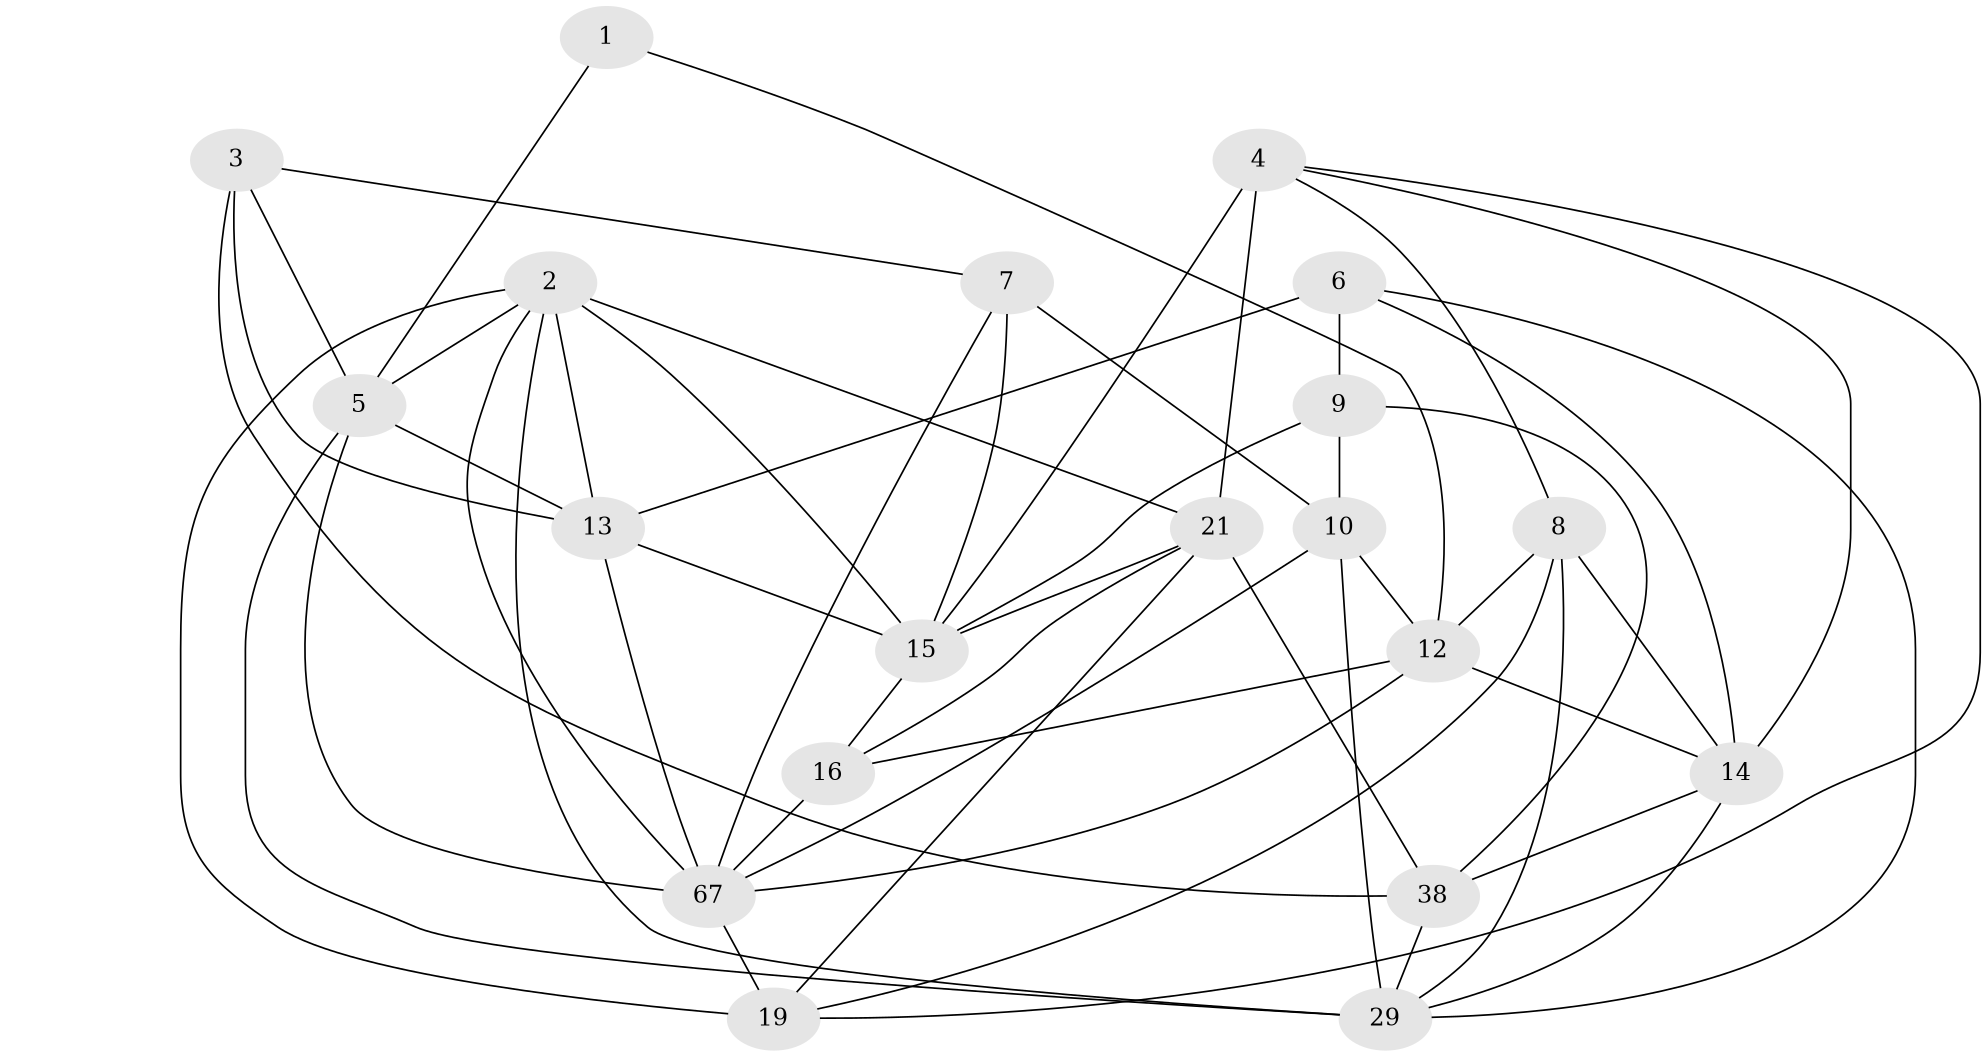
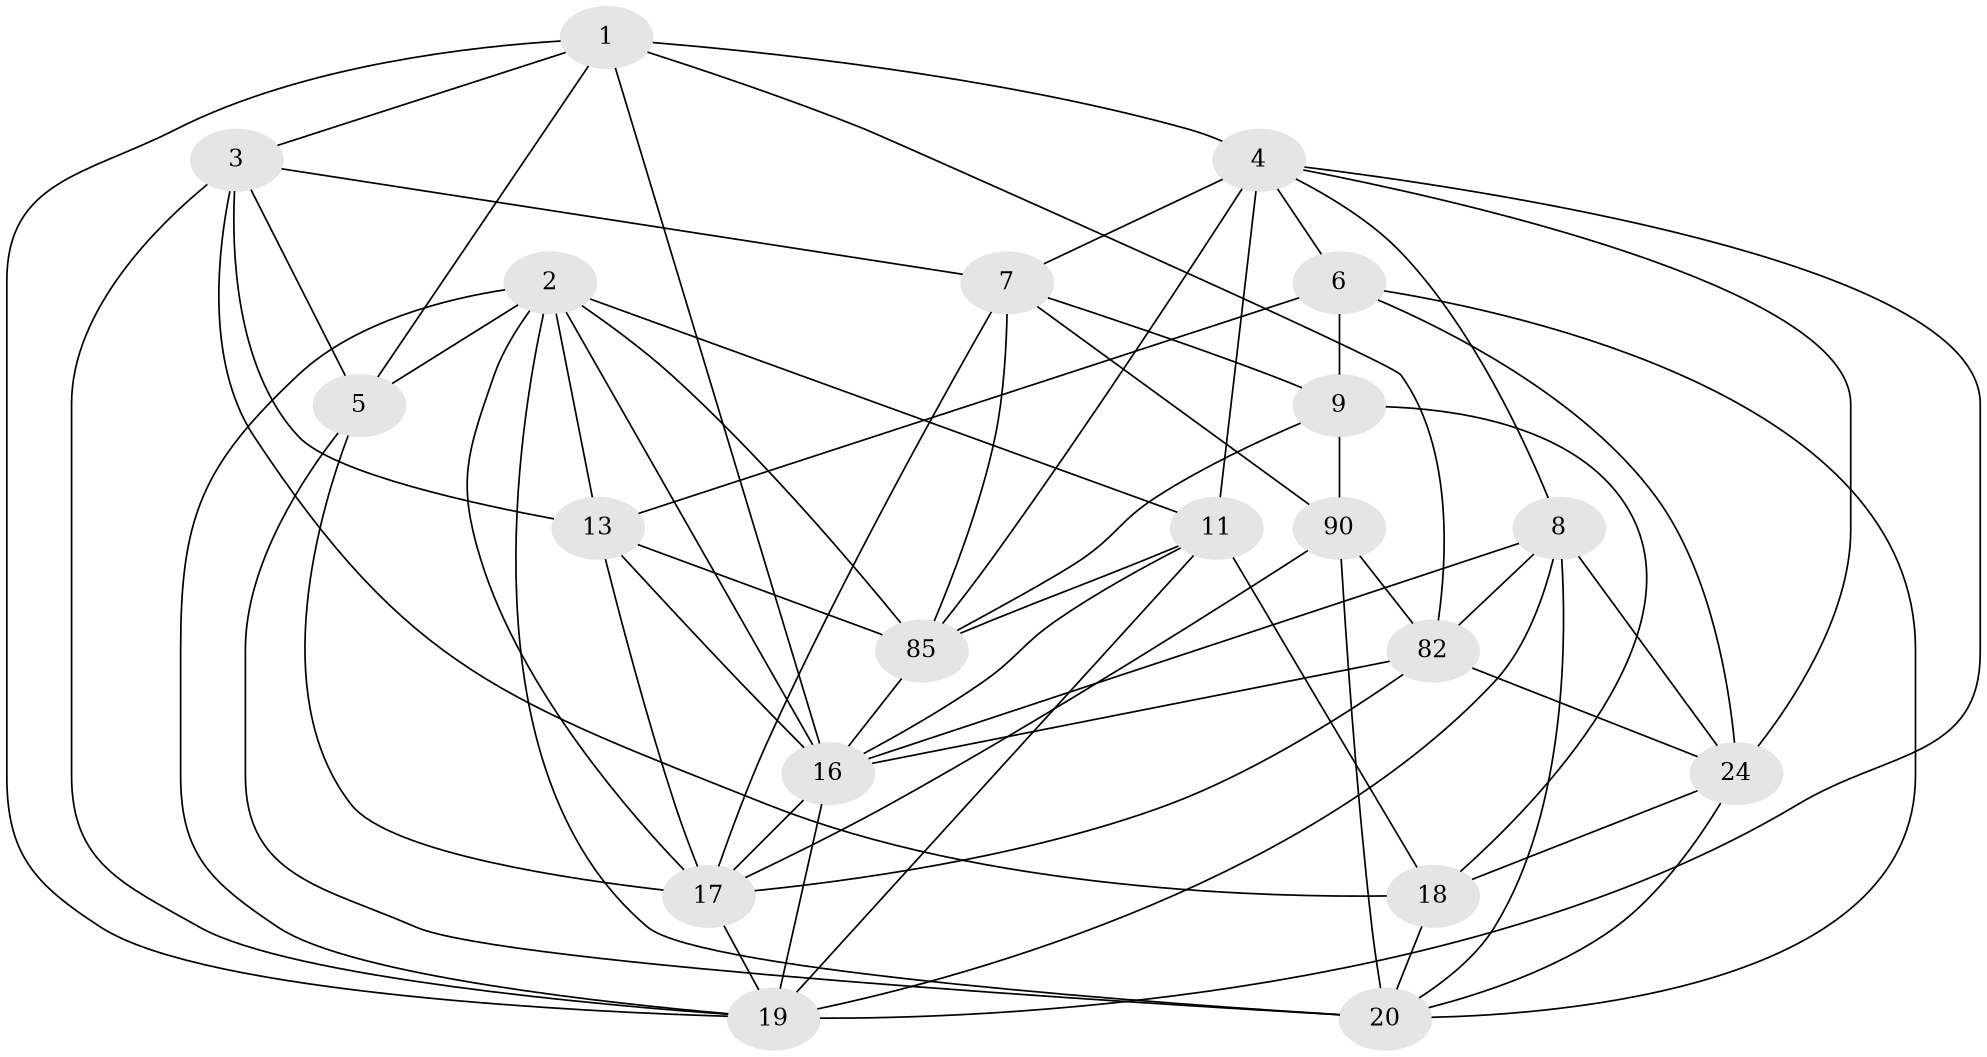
none -> (940, 77)
none -> (422, 99)
none -> (1133, 222)
none -> (1299, 222)
none -> (1188, 345)
none -> (712, 389)
(479, 467) -> (712, 652)
none -> (689, 528)
(1217, 528) -> (1217, 528)
(1339, 528) -> (1339, 528)
none -> (7, 620)
(922, 651) -> (922, 651)
none -> (1194, 651)
(1433, 651) -> (1433, 651)
(1737, 774) -> (1737, 774)
none -> (81, 831)
(709, 896) -> (709, 896)
none -> (801, 896)
(1433, 896) -> (1433, 896)
(1385, 1019) -> (1385, 1019)
